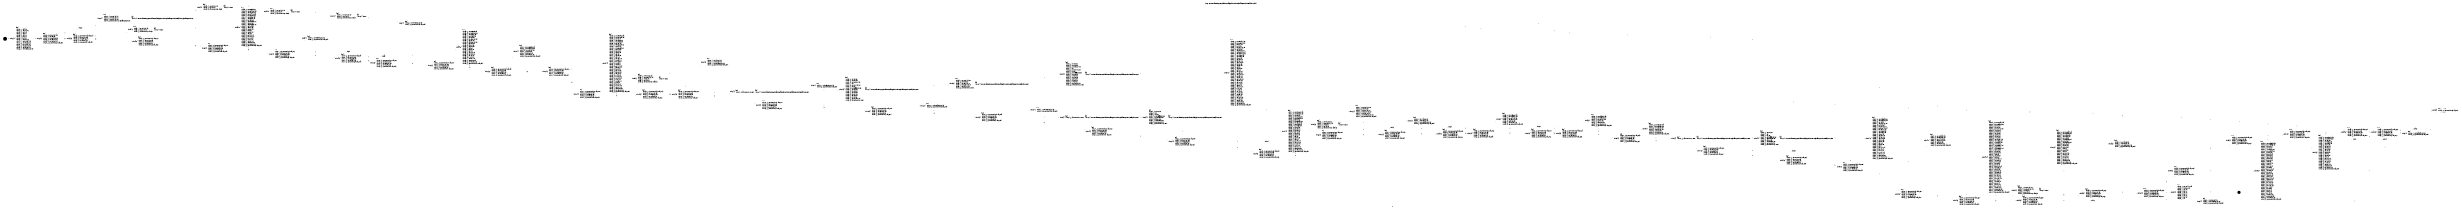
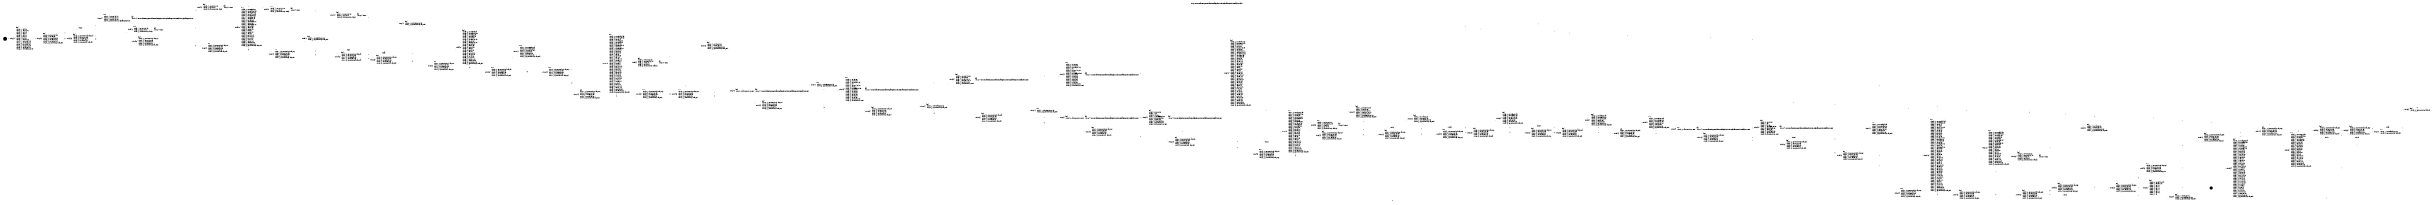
(1879, 139) -> none
